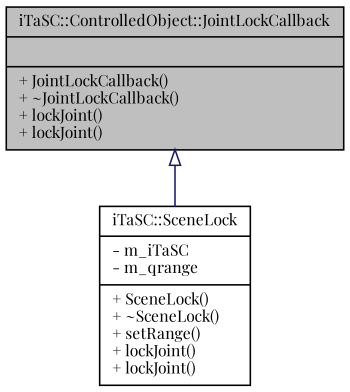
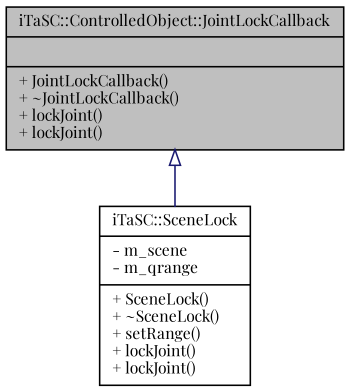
(151, 251) -> (151, 251)
